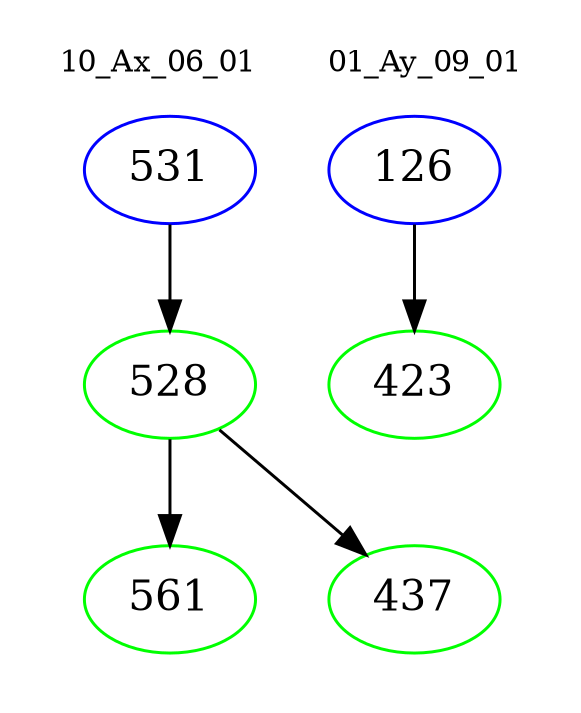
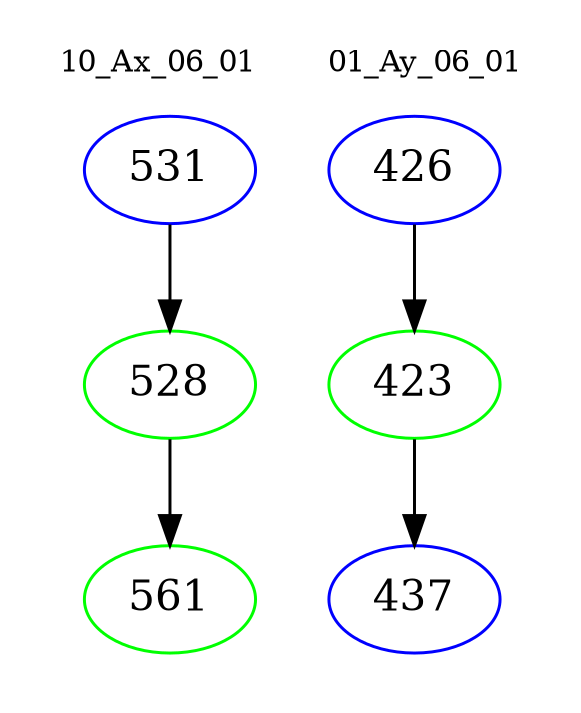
(425, 64) -> (425, 64)
(414, 170) -> (414, 170)
(259, 464) -> (414, 477)
(414, 599) -> (414, 599)
